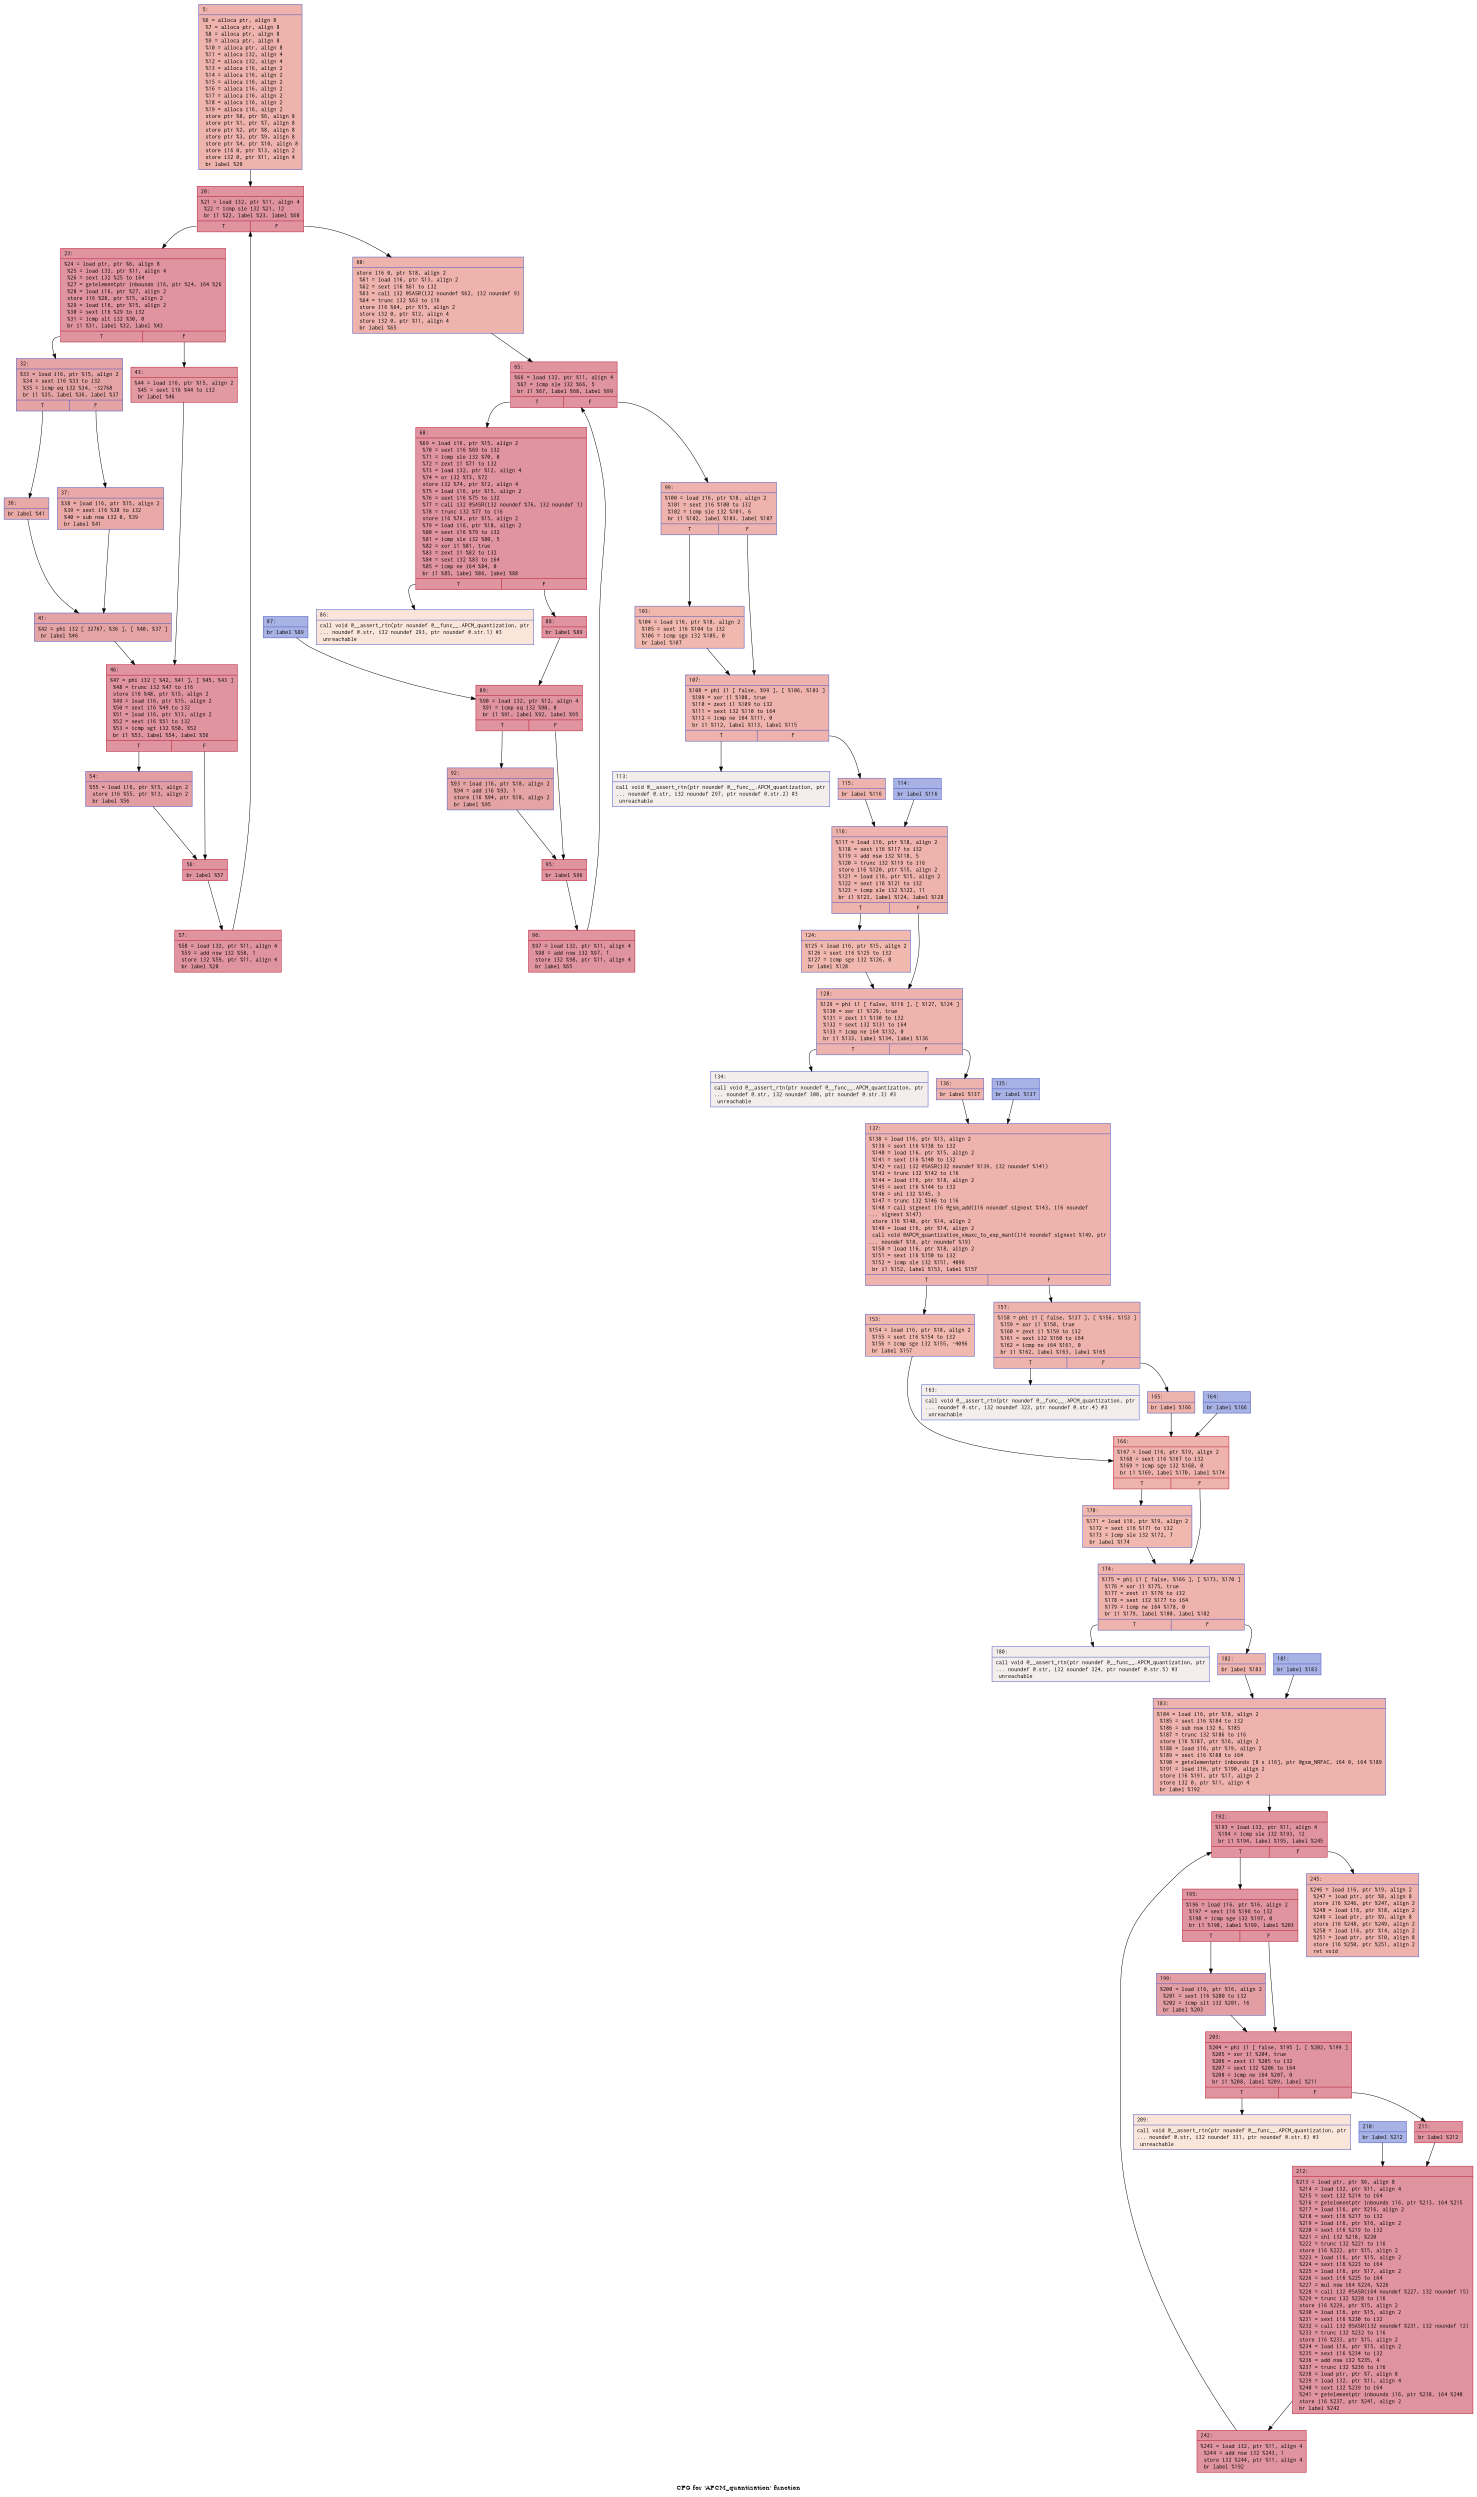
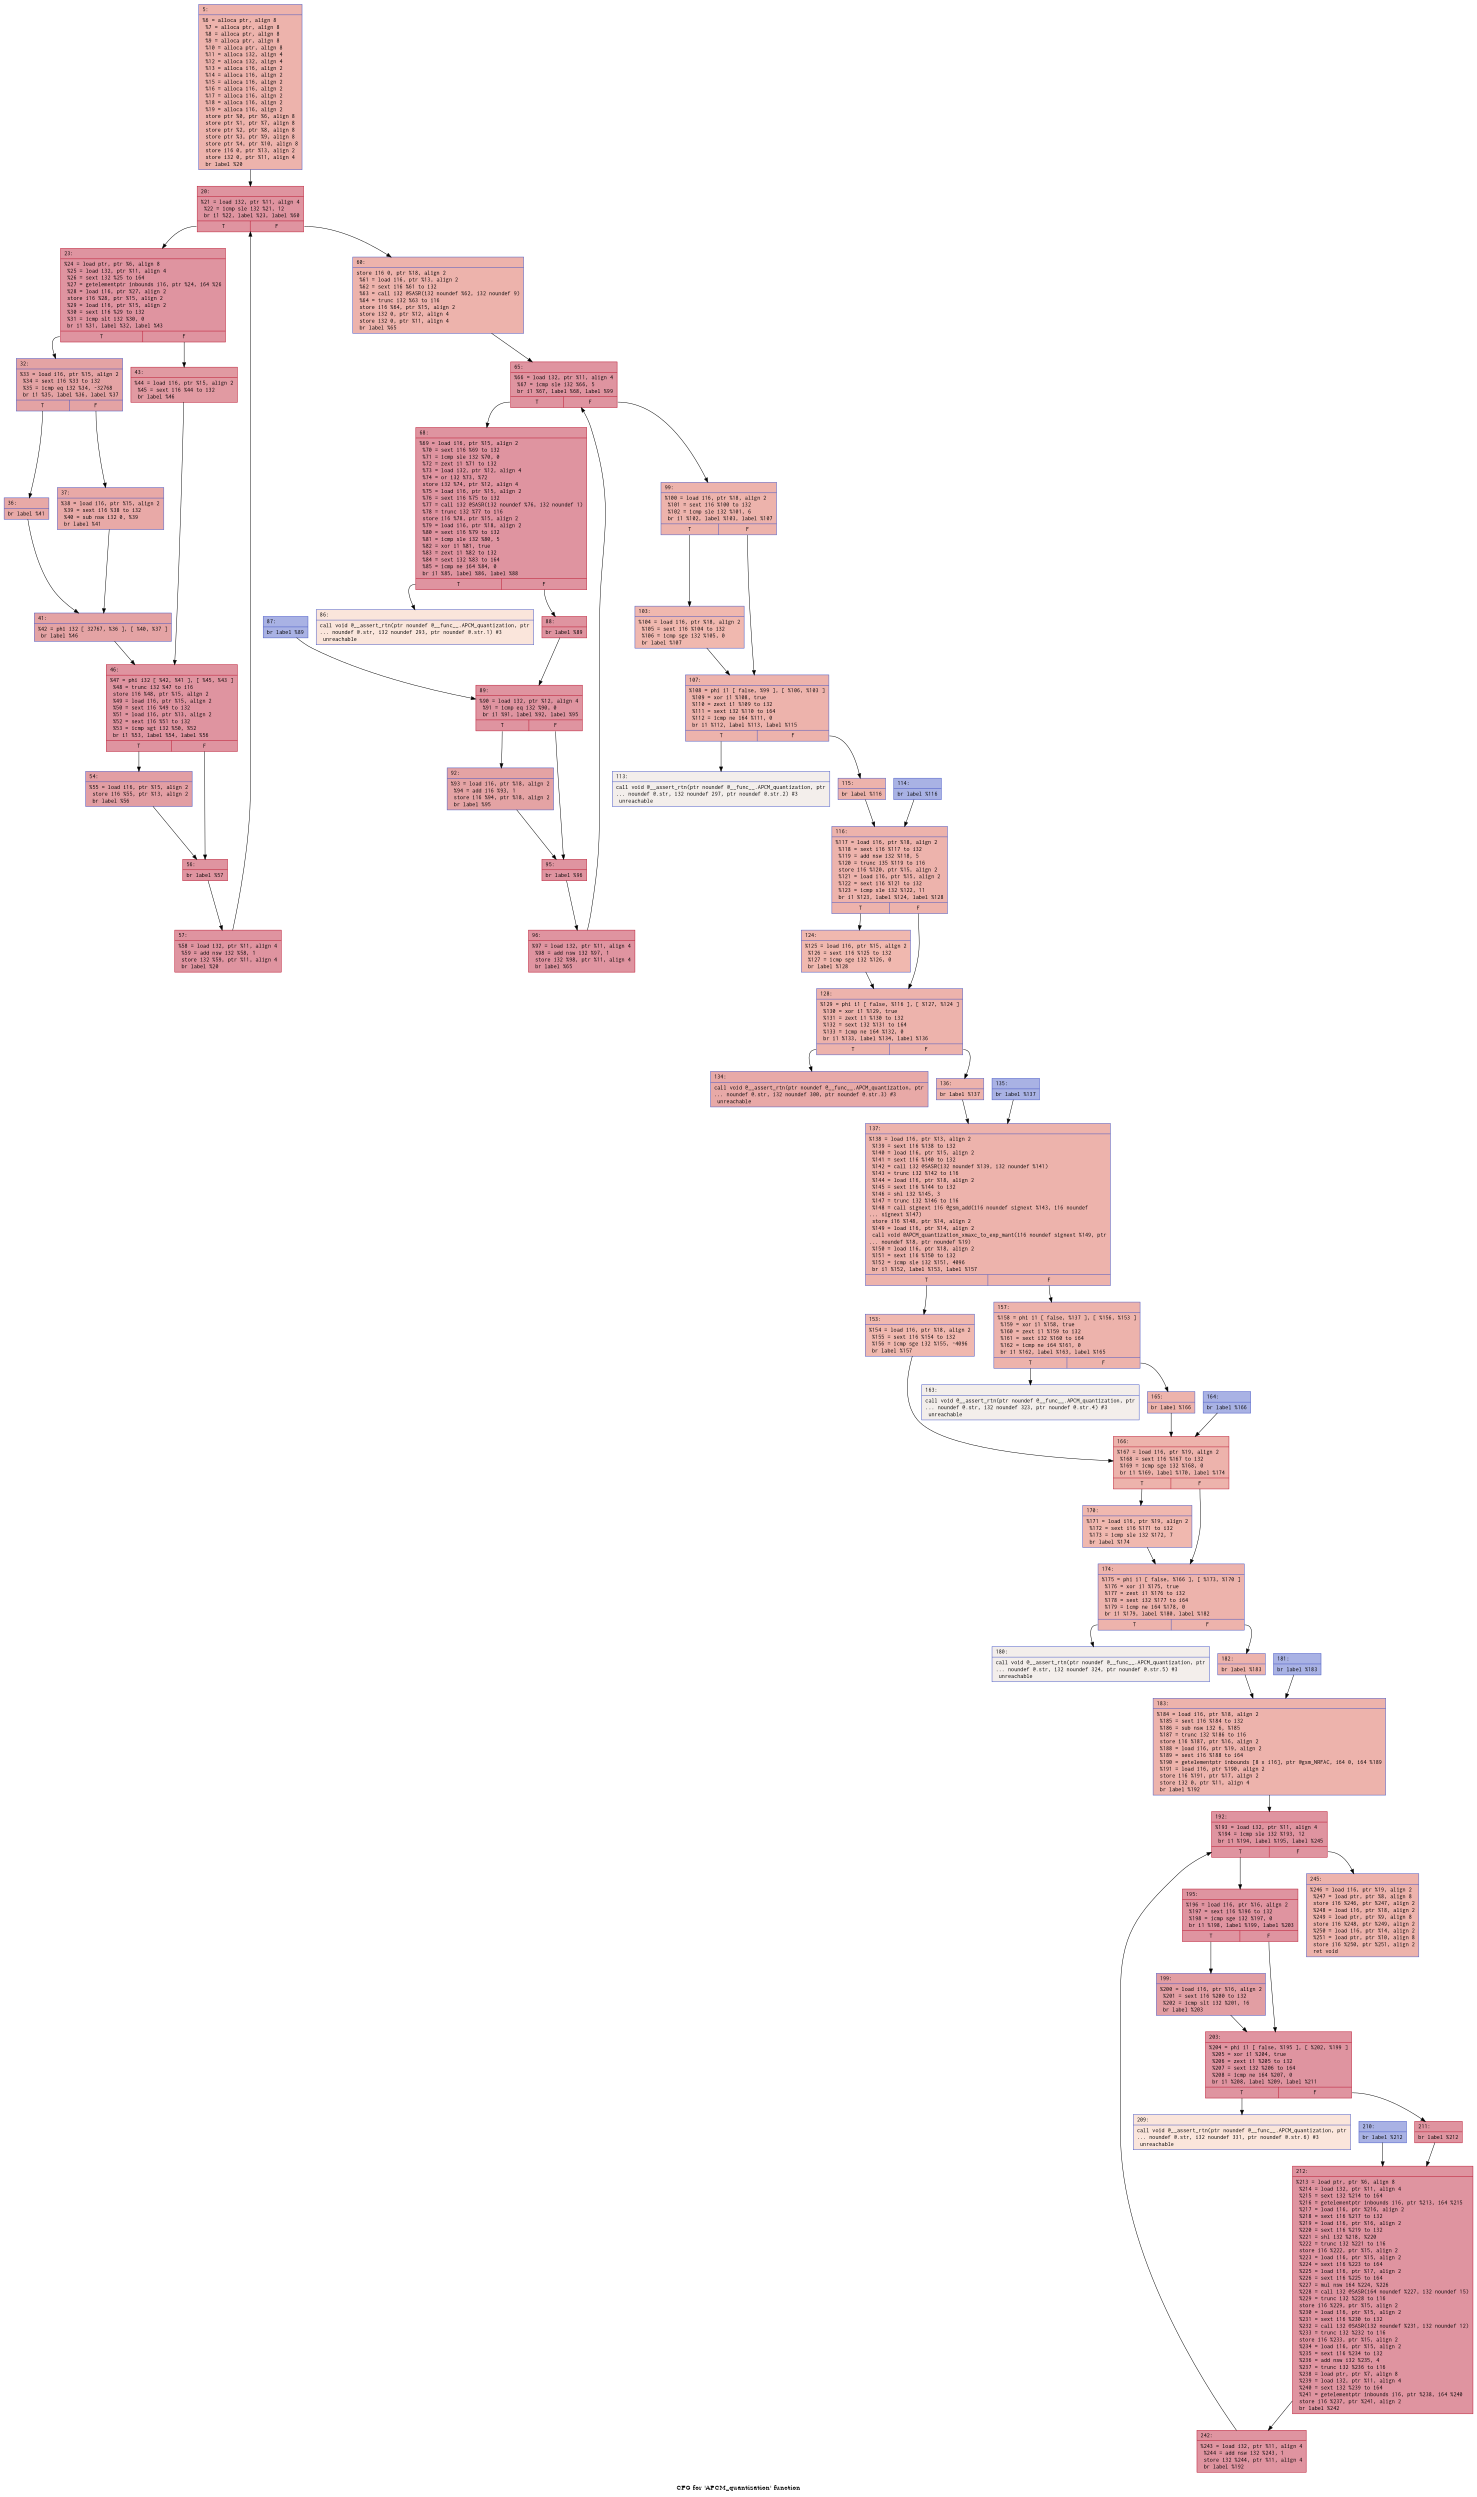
(880, 863) -> (880, 863)
(819, 1089) -> (819, 1089)
